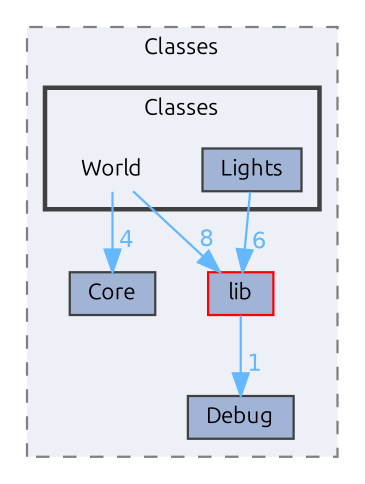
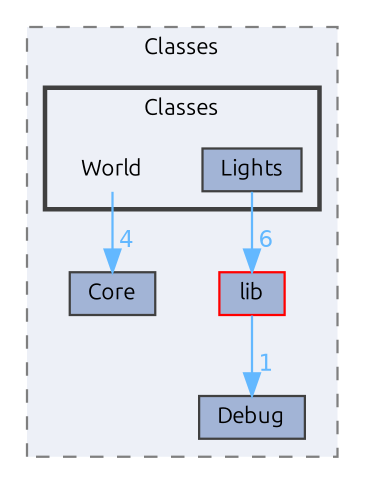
(168, 224) -> none
